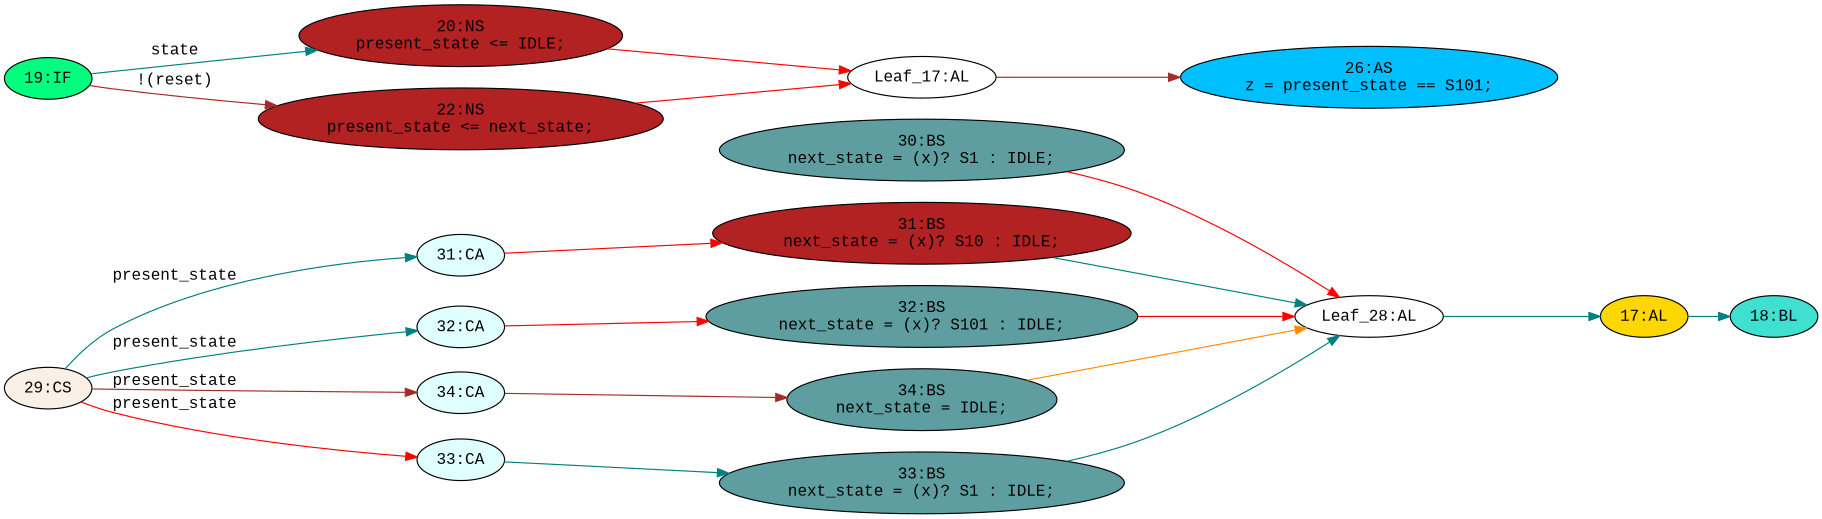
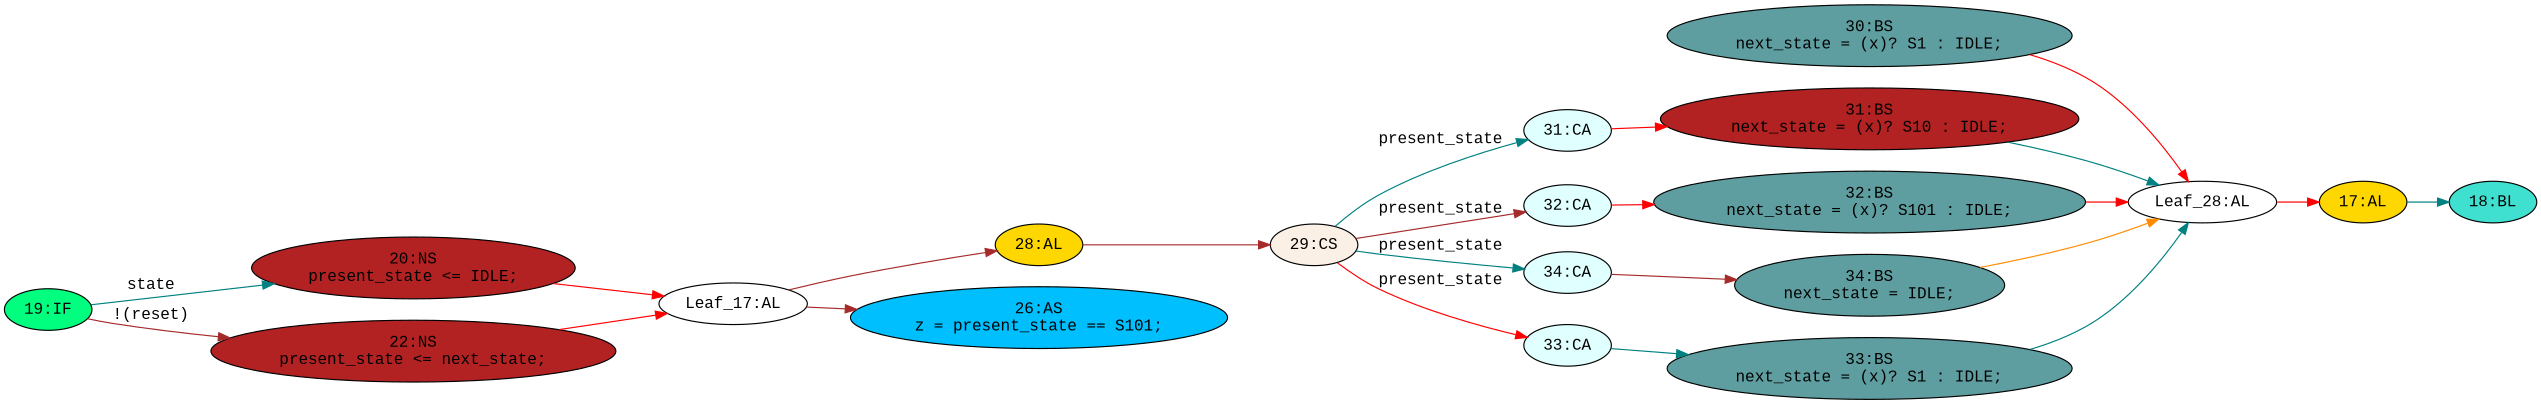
none -> (1039, 245)
(1516, 316) -> (2292, 202)
(245, 351) -> (1435, 226)
(248, 391) -> (1434, 260)
